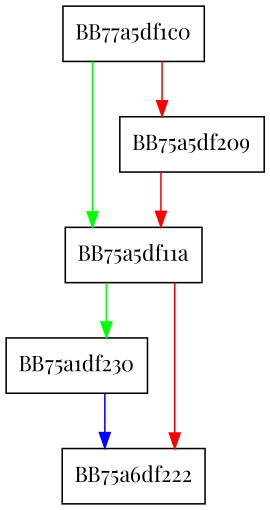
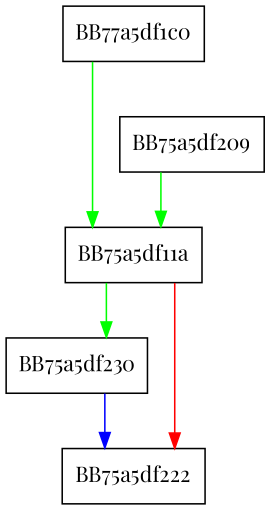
(162, 81) -> none
(161, 192) -> (161, 192)
(77, 366) -> (77, 366)
(134, 476) -> (134, 476)
